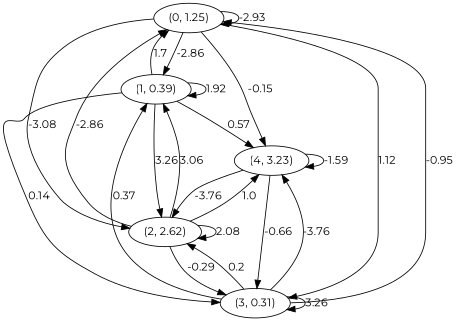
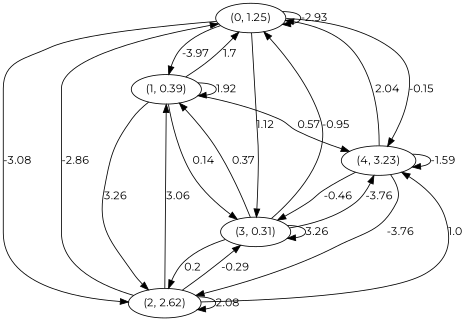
(191, 54) -> (196, 54)
none -> (362, 65)
(278, 232) -> (338, 196)
